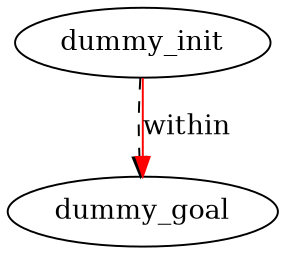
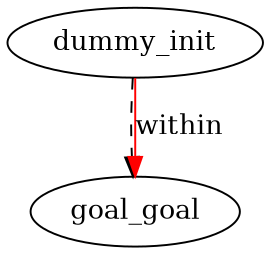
(143, 212) -> (135, 212)
